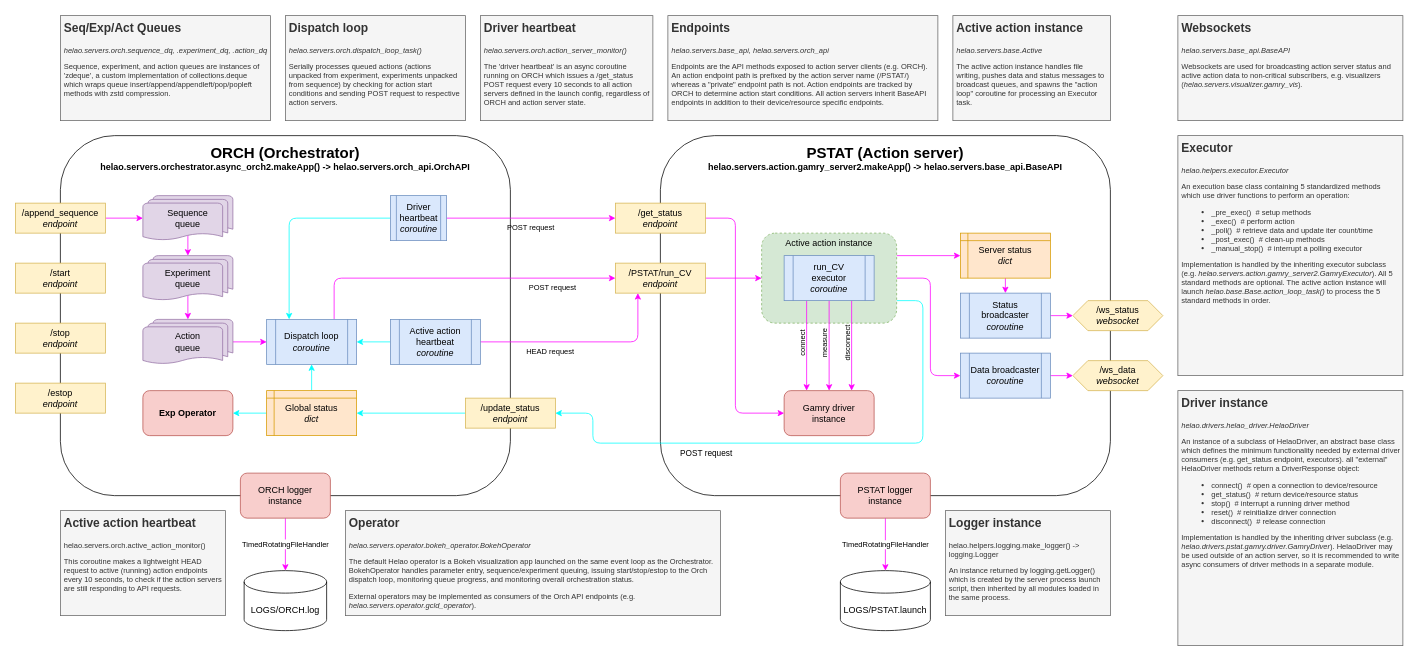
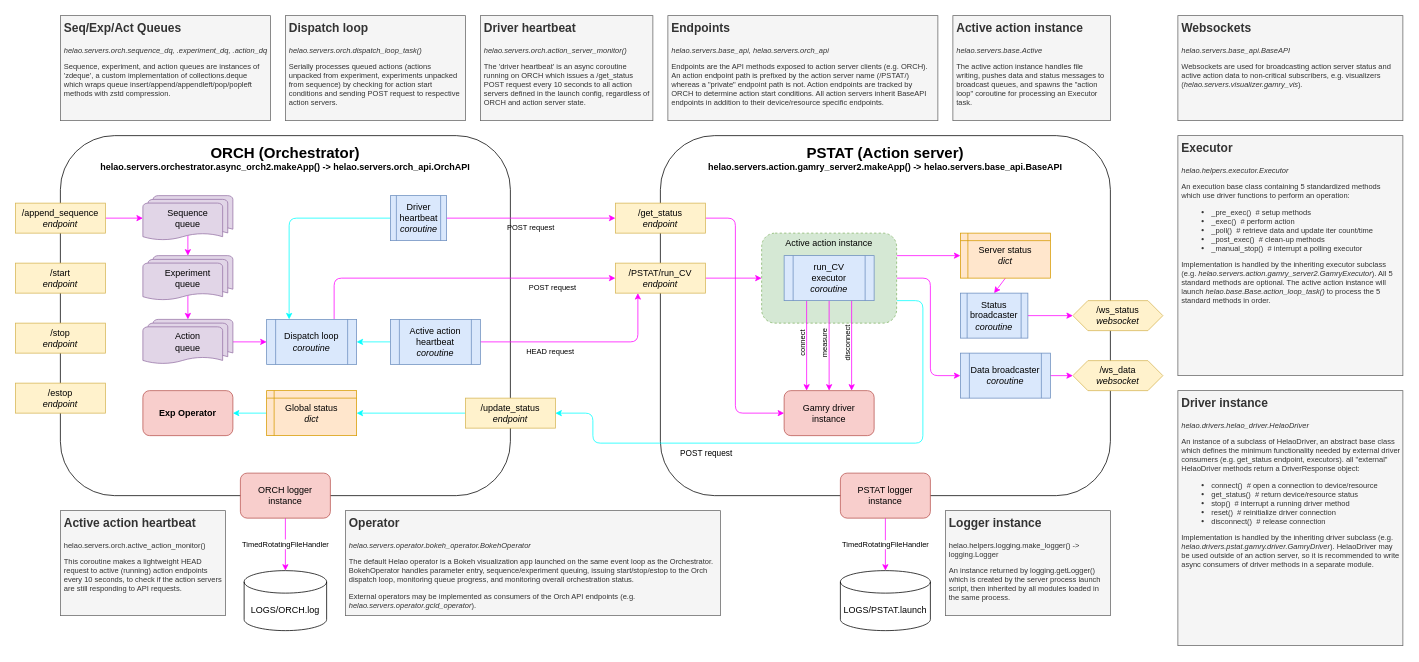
(1005, 315) -> (994, 315)
(312, 380) -> none
